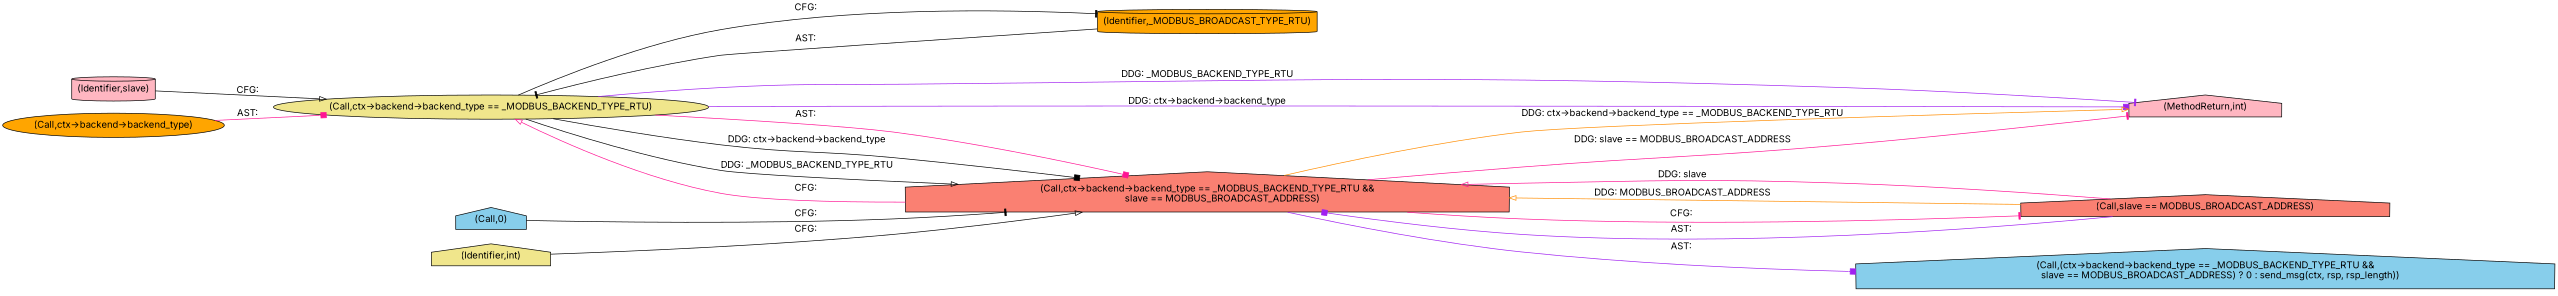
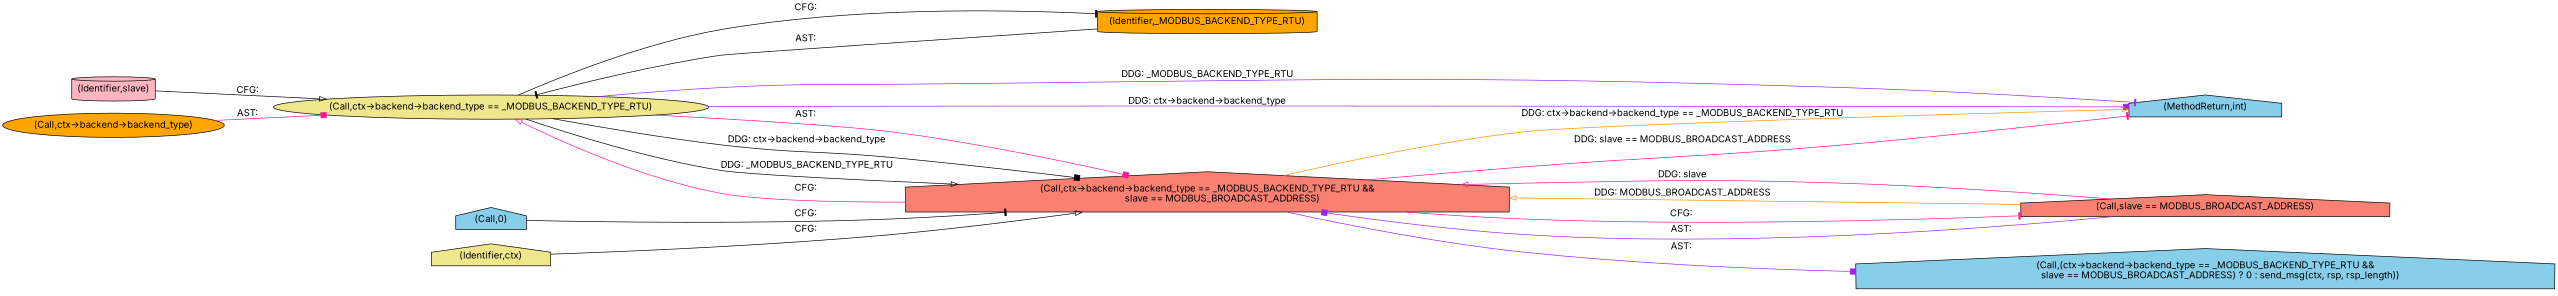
(1207, 22) -> (1207, 22)
(2205, 107) -> (2205, 107)
(491, 256) -> (491, 256)
